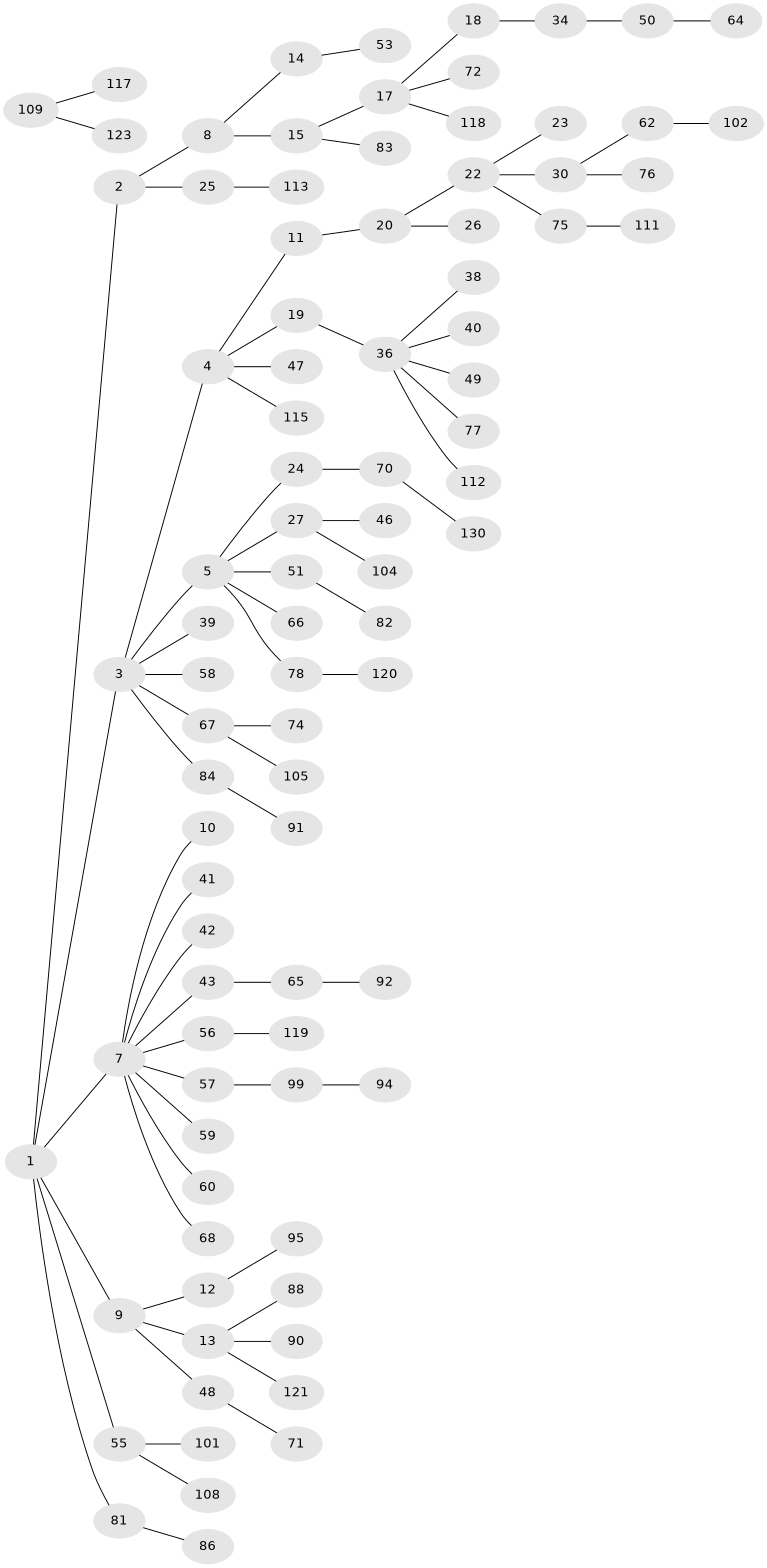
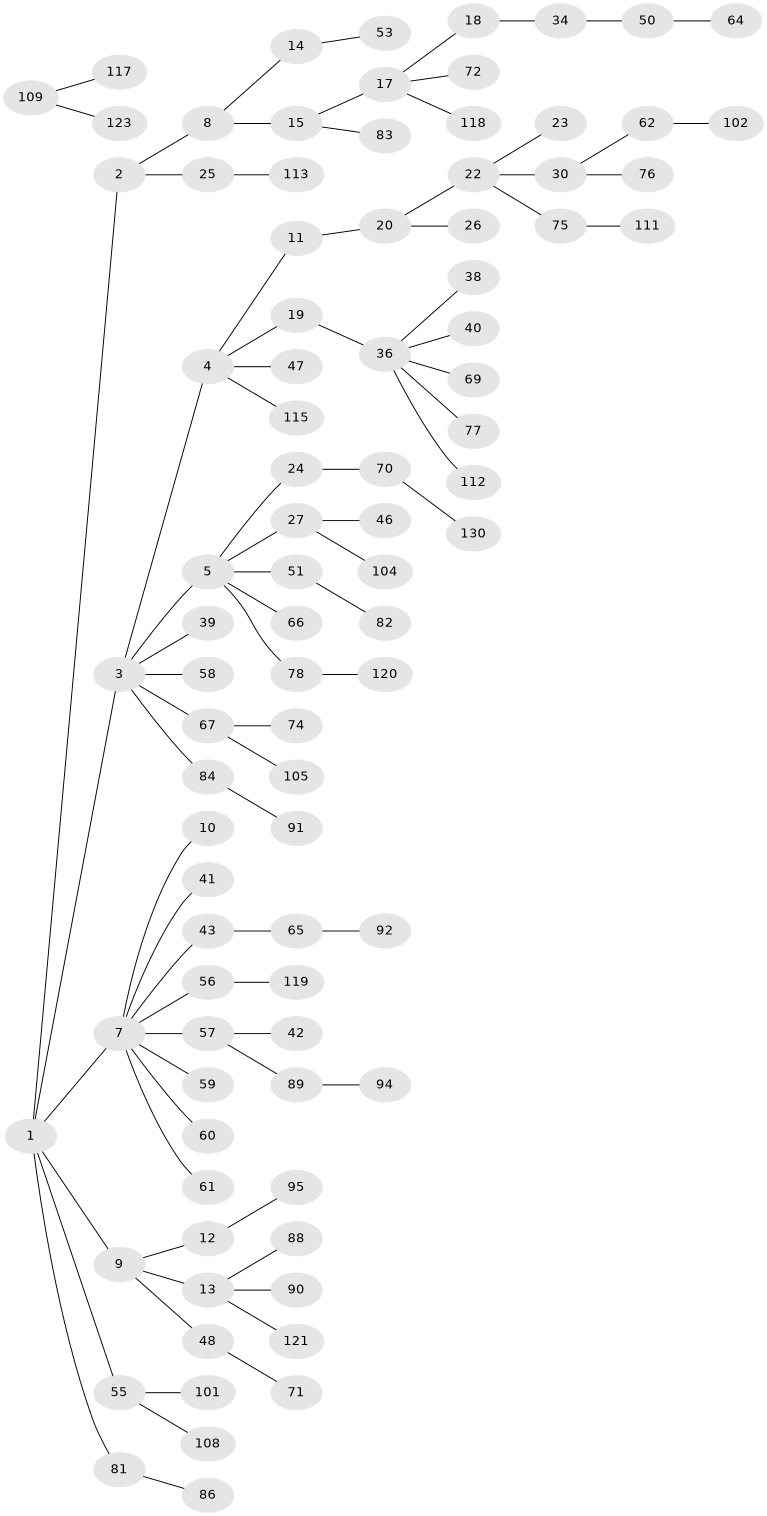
(474, 380) -> (474, 380)
(157, 992) -> (252, 1034)
(297, 1085) -> (297, 1085)
(208, 1239) -> (208, 1188)
